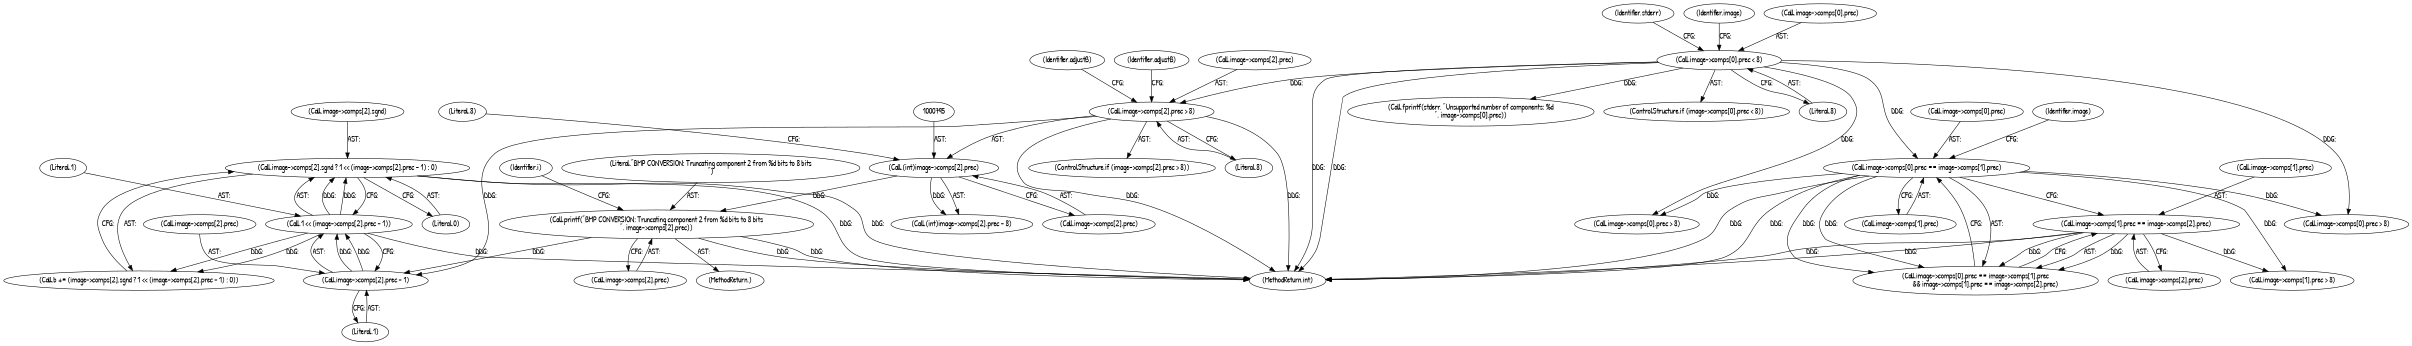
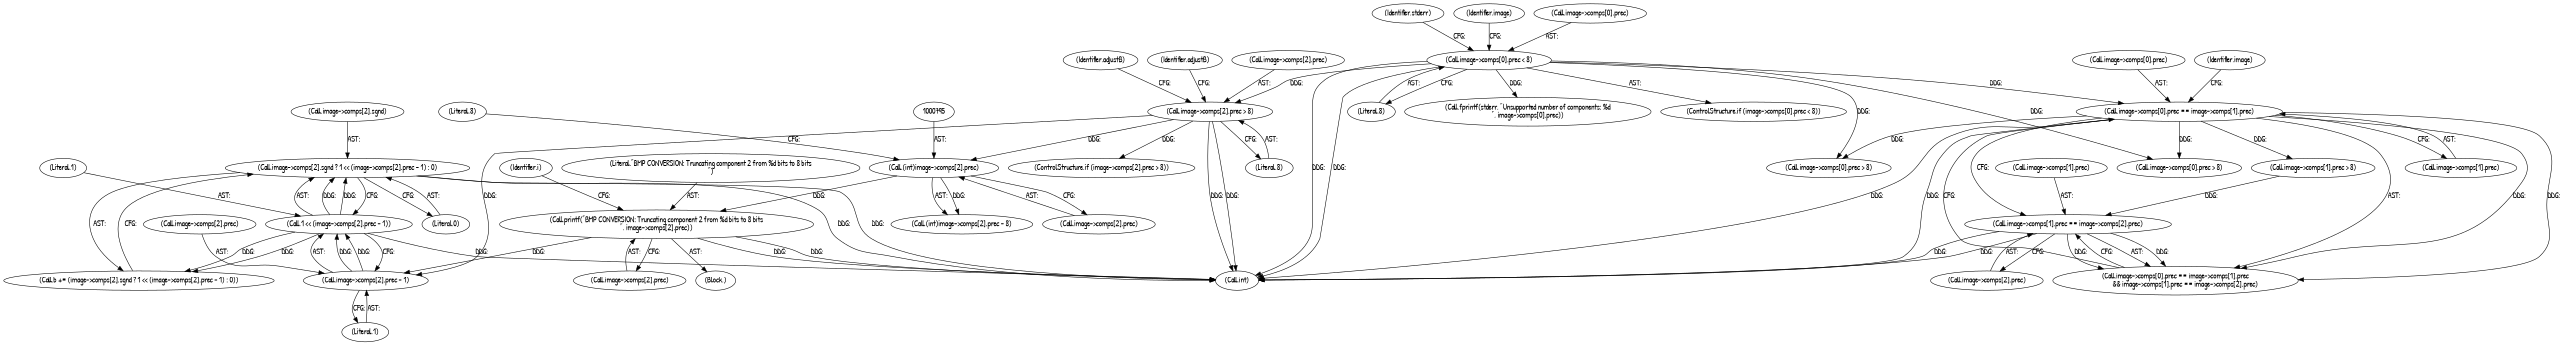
(999, 140) -> (1095, 140)
(1145, 140) -> (1170, 140)
(2212, 252) -> (2195, 195)
(730, 281) -> (716, 281)
(1288, 281) -> (1237, 281)
